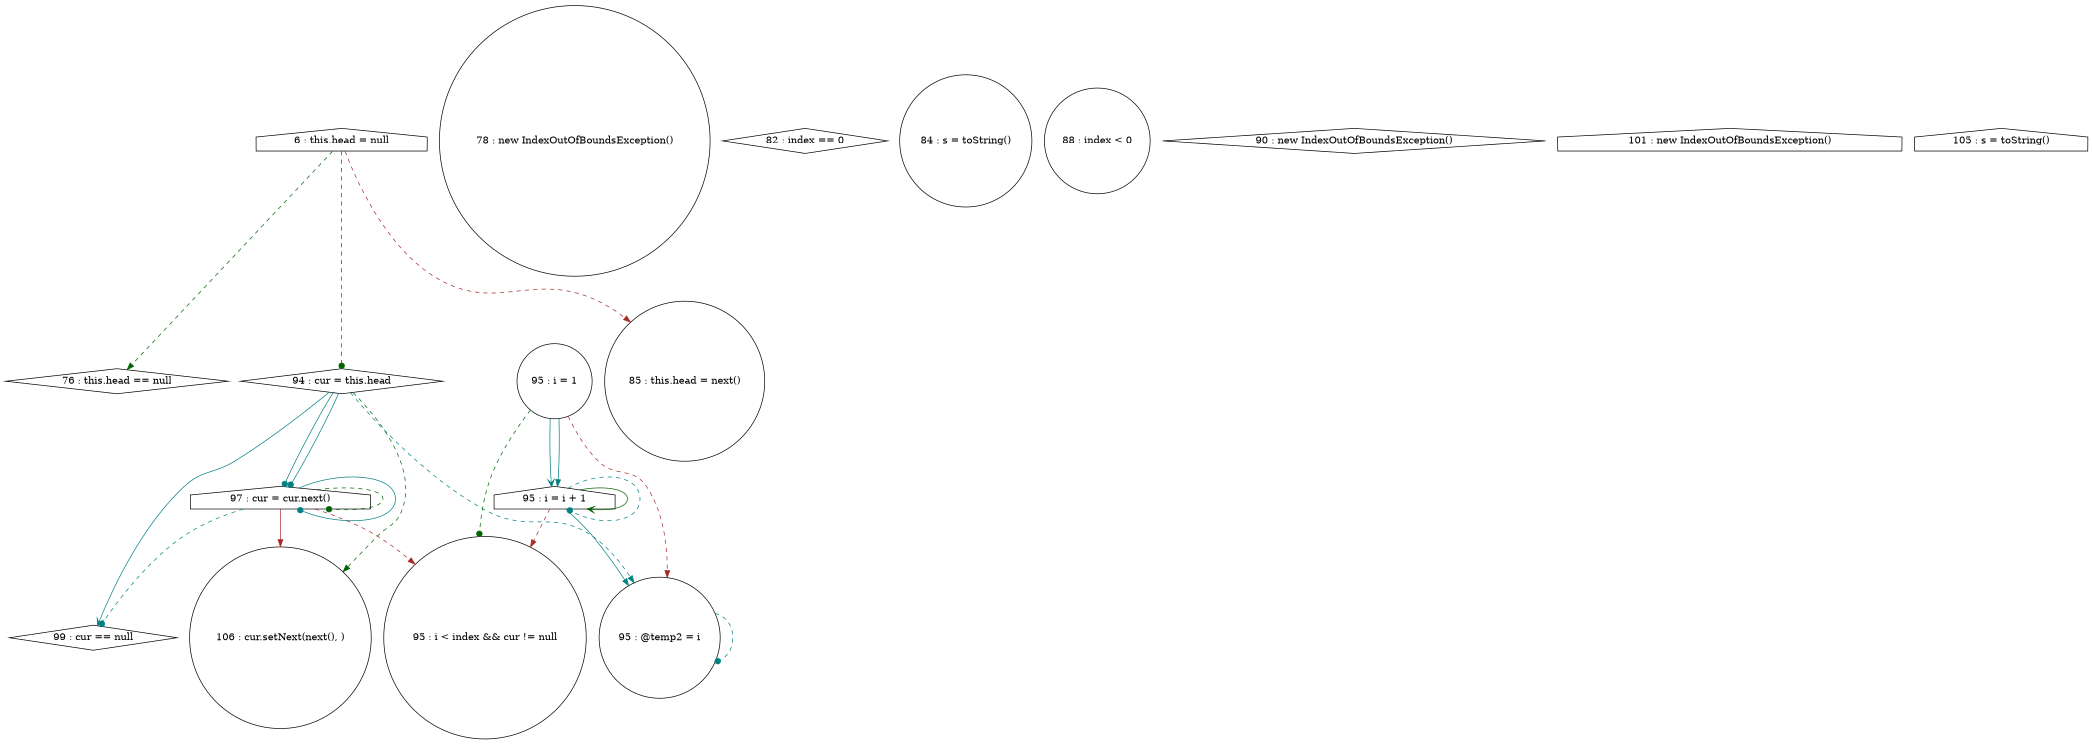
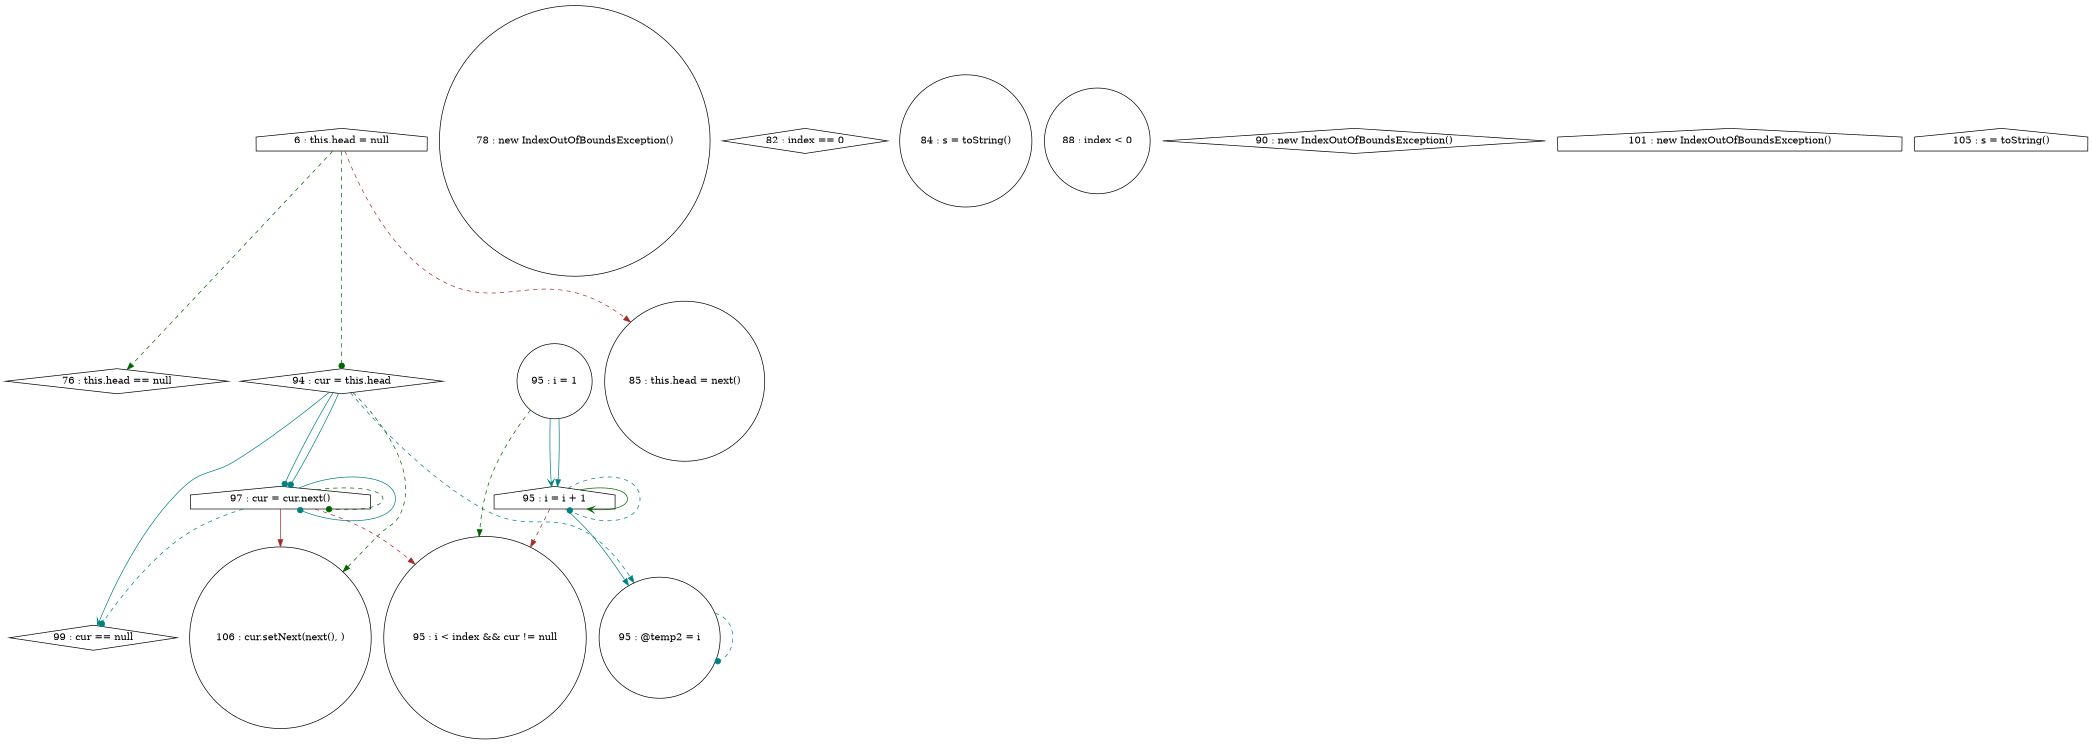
(495, 467) -> (495, 467)
(639, 478) -> none
